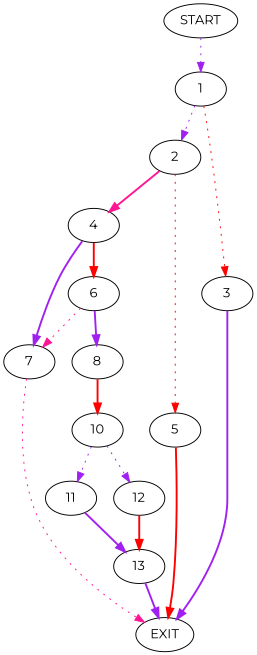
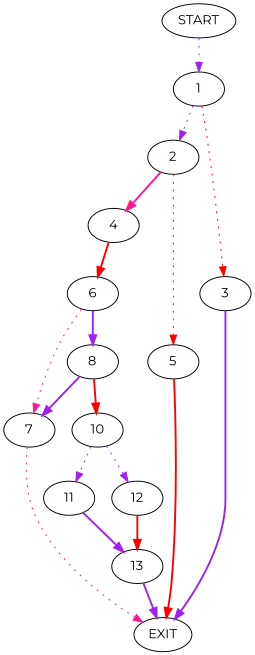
(55, 286) -> (65, 392)
